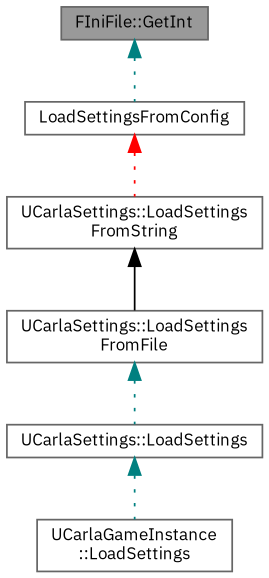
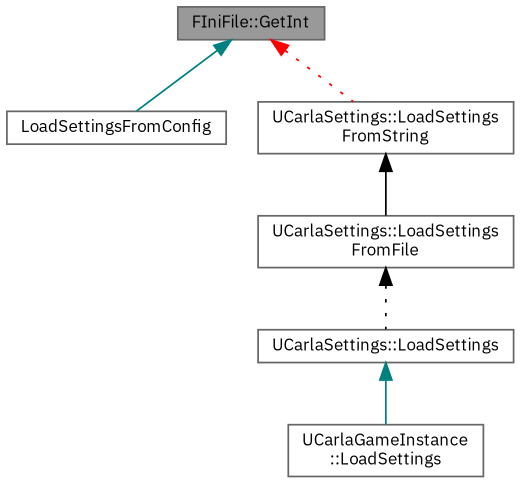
(135, 80) -> (177, 81)
(135, 175) -> (319, 76)
(135, 402) -> (386, 307)
(135, 497) -> (386, 402)
